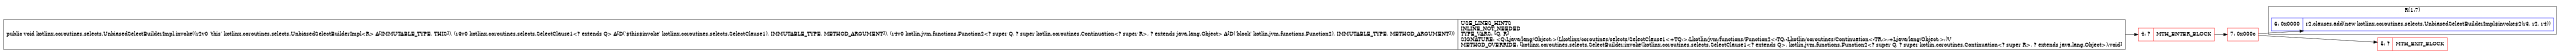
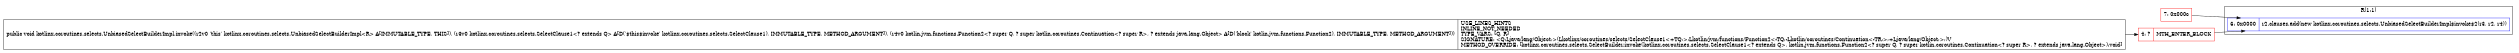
(2412, 11) -> (2369, 11)
(2219, 35) -> (2228, 32)
(2412, 44) -> none
